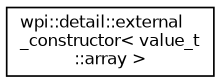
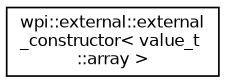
(110, 42) -> (113, 42)
